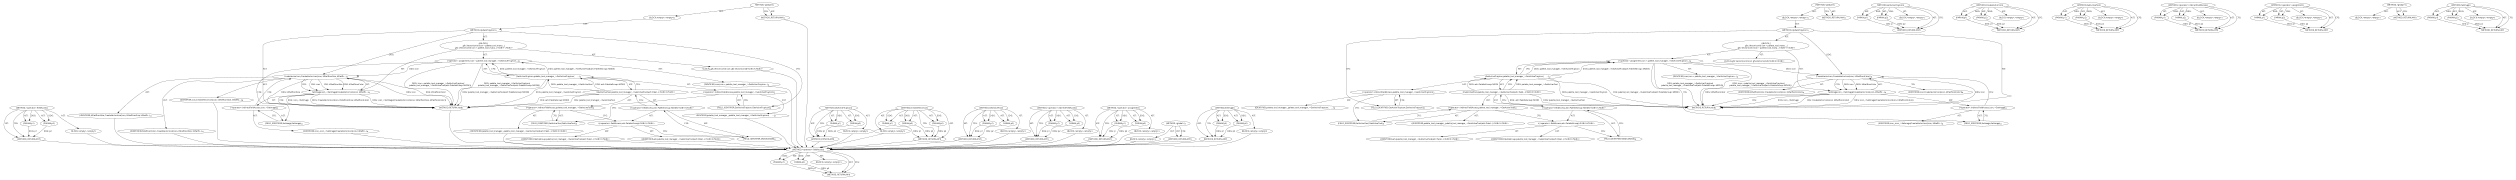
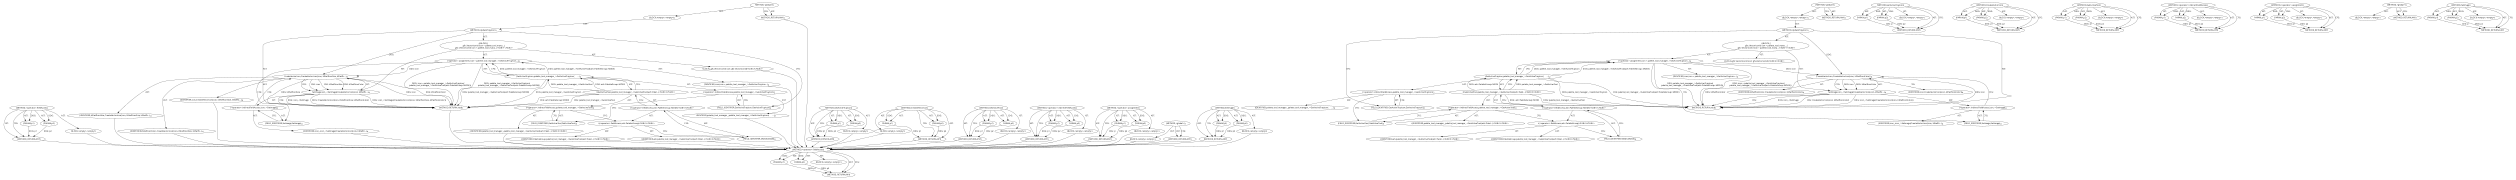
(907, 124) -> none
